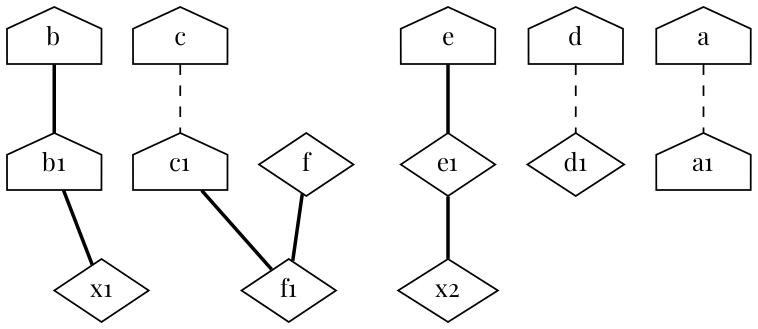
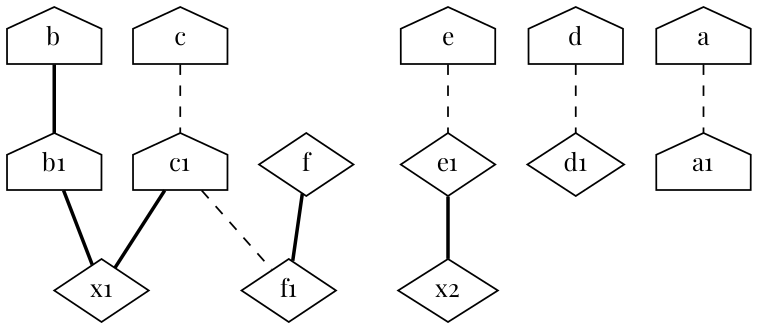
(448, 99) -> (448, 99)
none -> (140, 229)
(237, 230) -> (237, 230)
